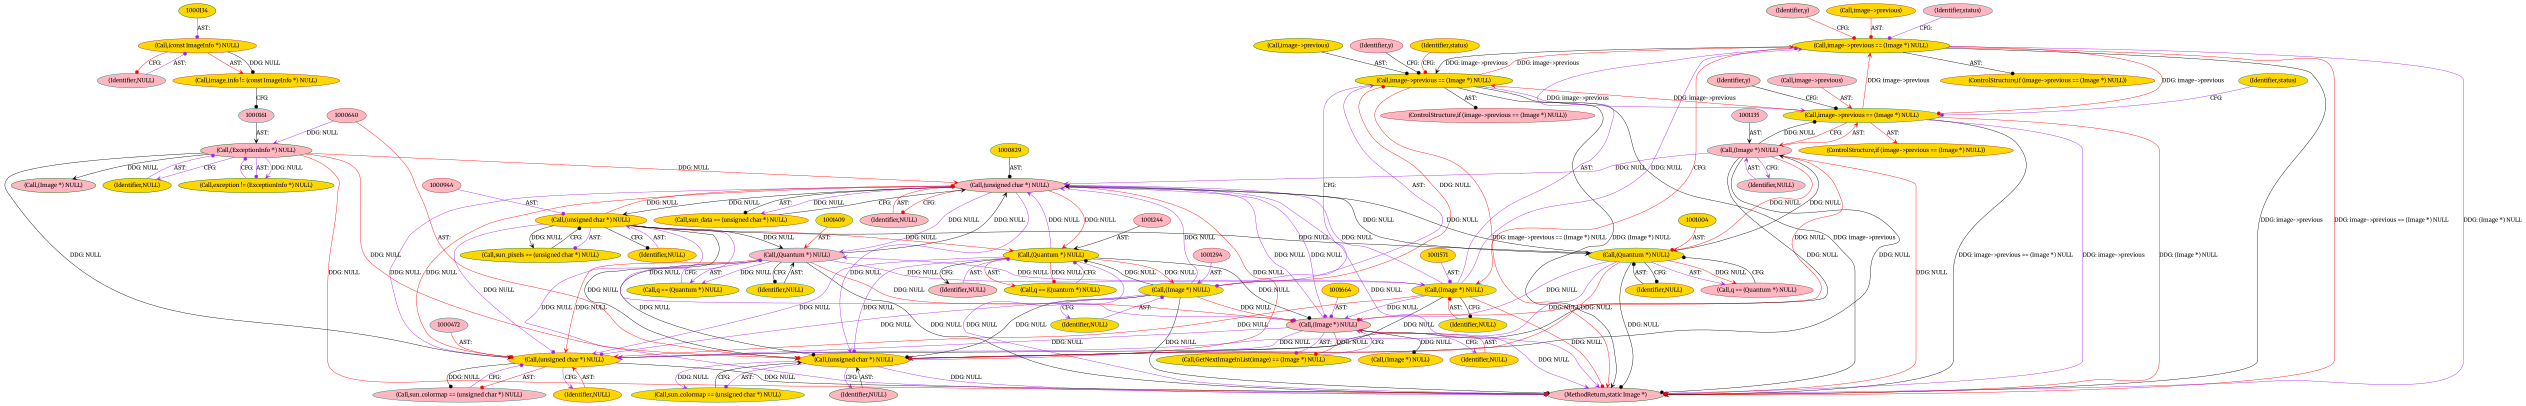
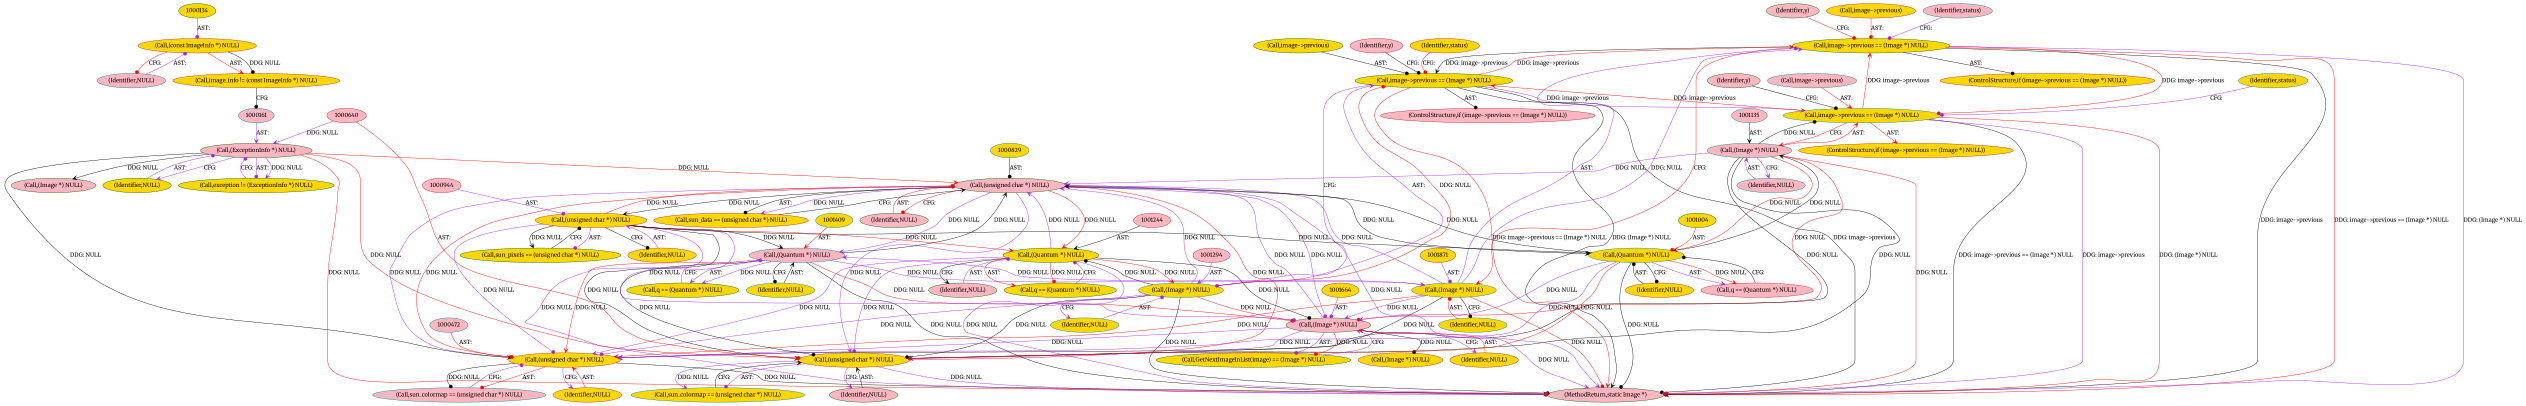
(256, 131) -> (256, 131)
(1438, 255) -> (1438, 255)
